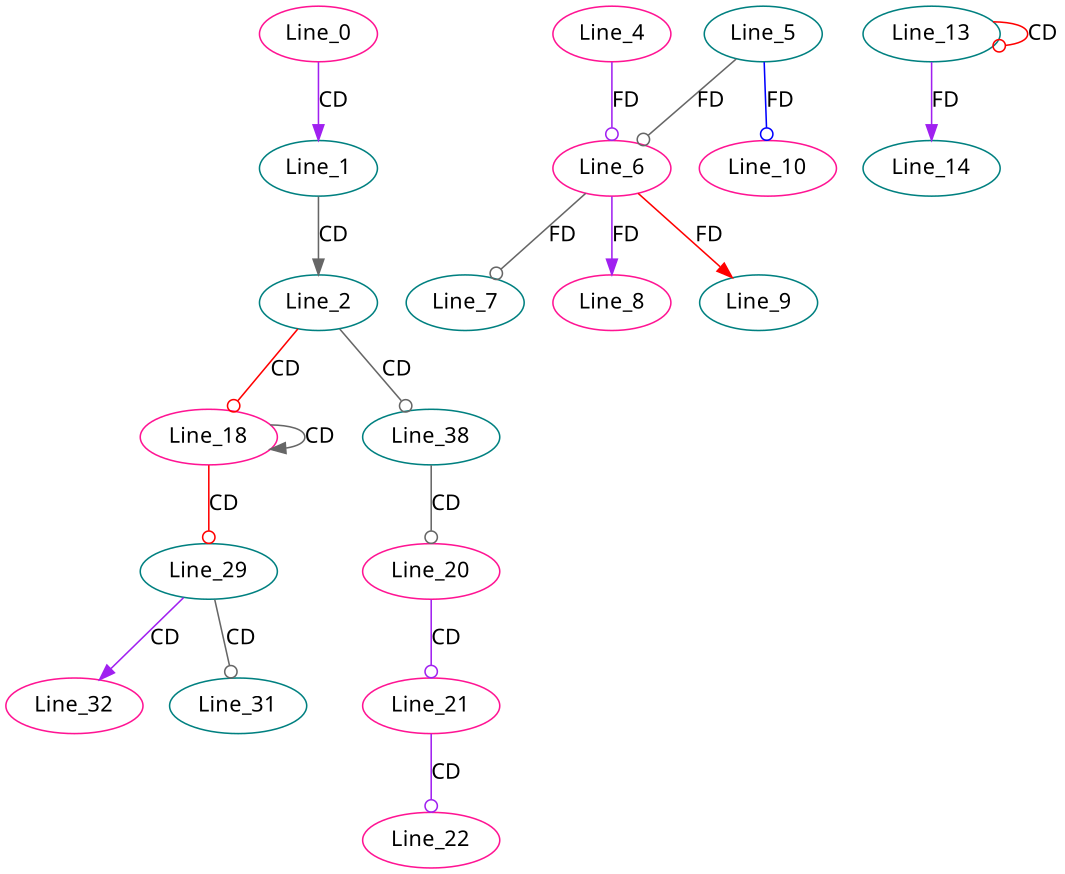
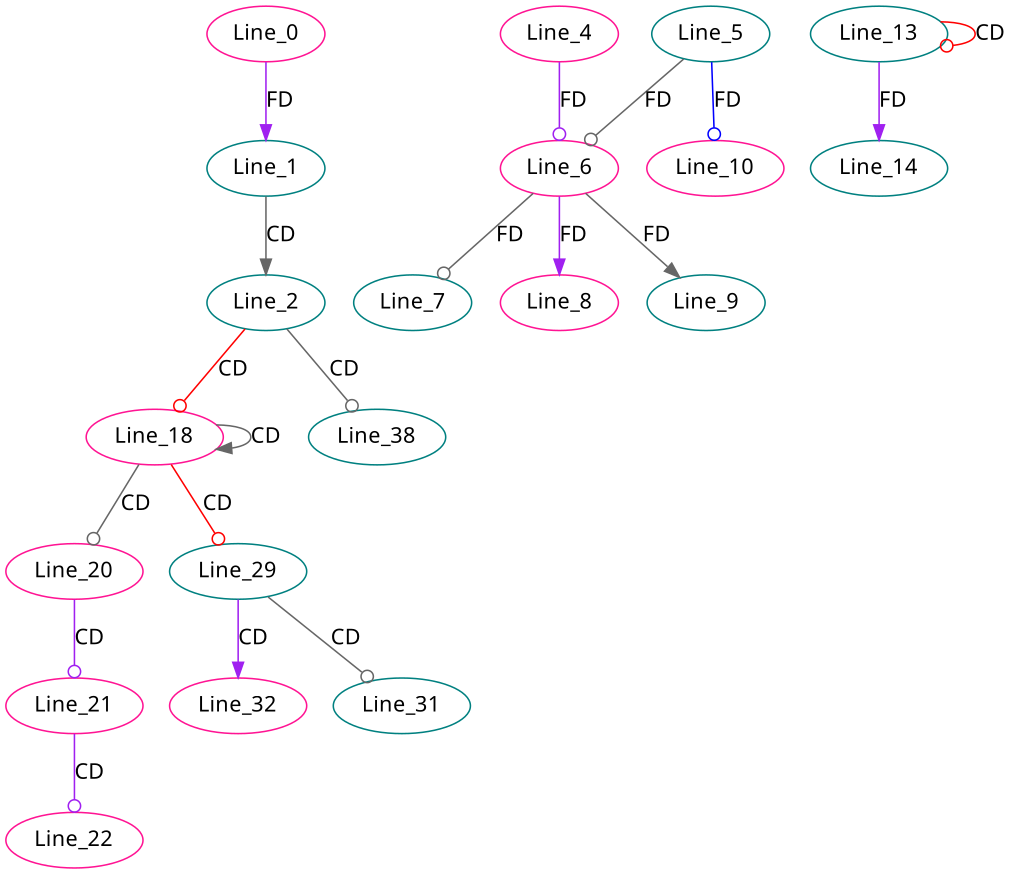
(334, 101) -> (281, 101)
(679, 230) -> (627, 230)
(431, 498) -> (118, 499)
